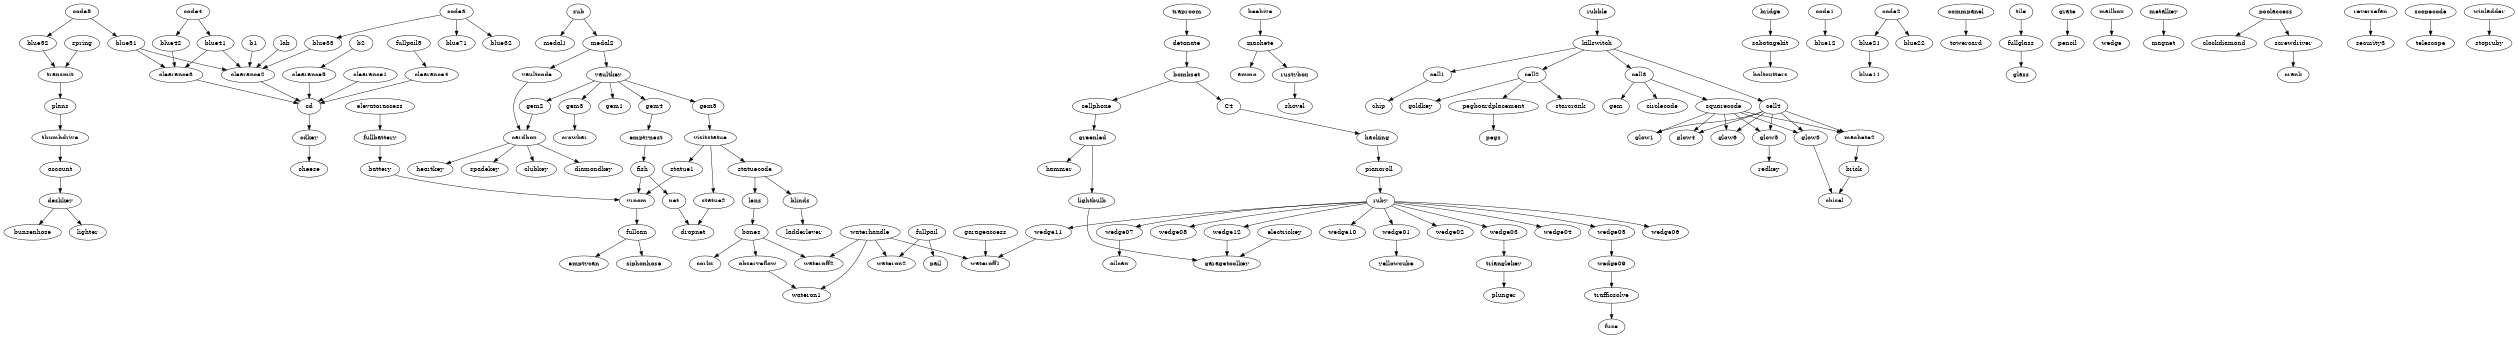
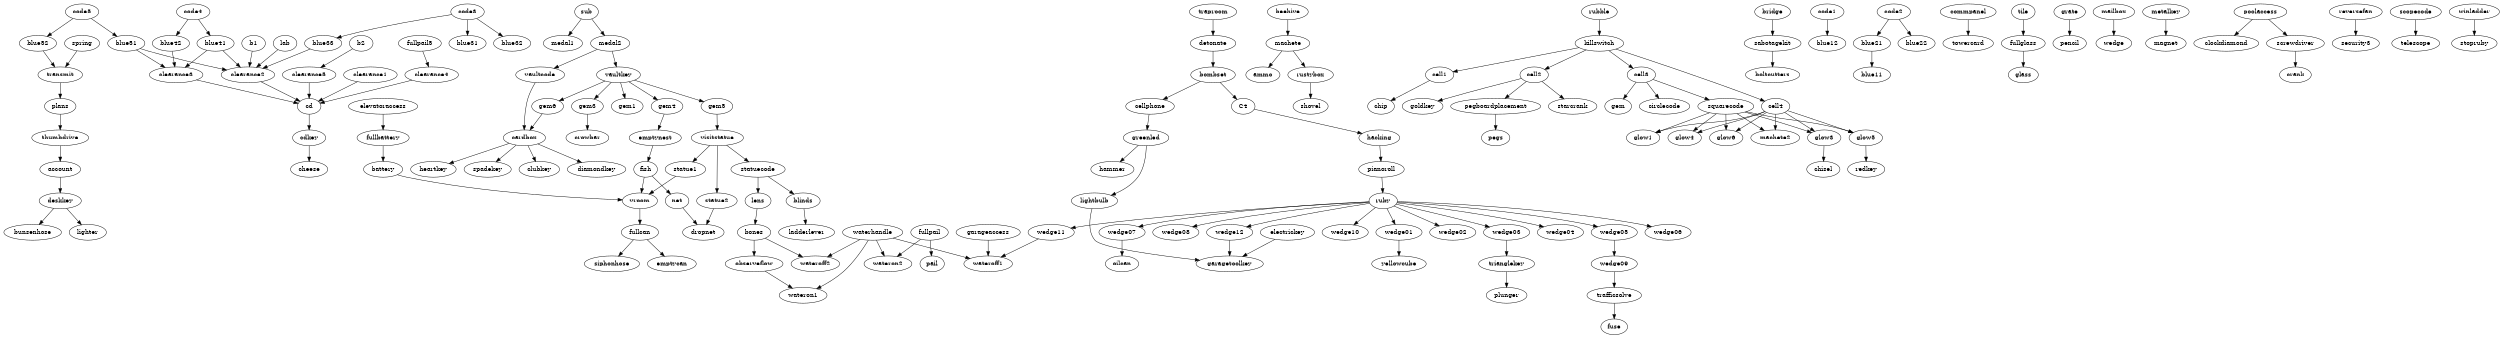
(457, 43) -> (468, 43)
(535, 106) -> (548, 106)
(1854, 169) -> none
(705, 264) -> none
